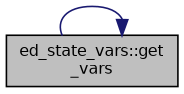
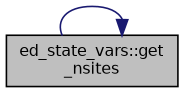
(92, 61) -> (92, 61)
